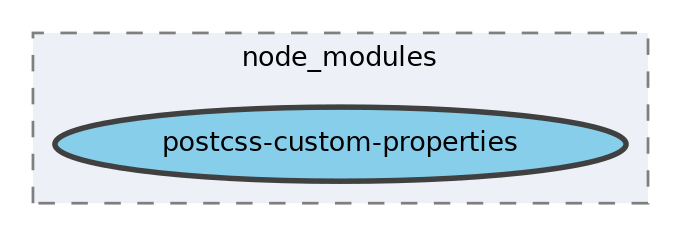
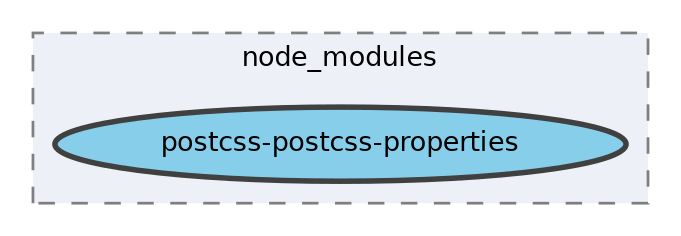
(340, 144) -> (340, 144)
